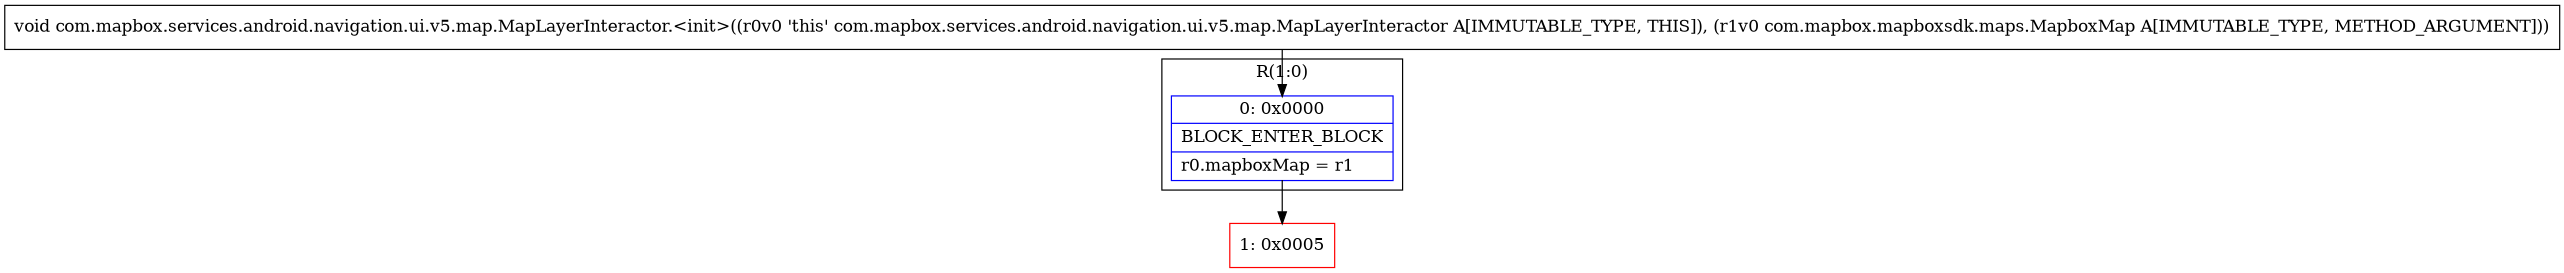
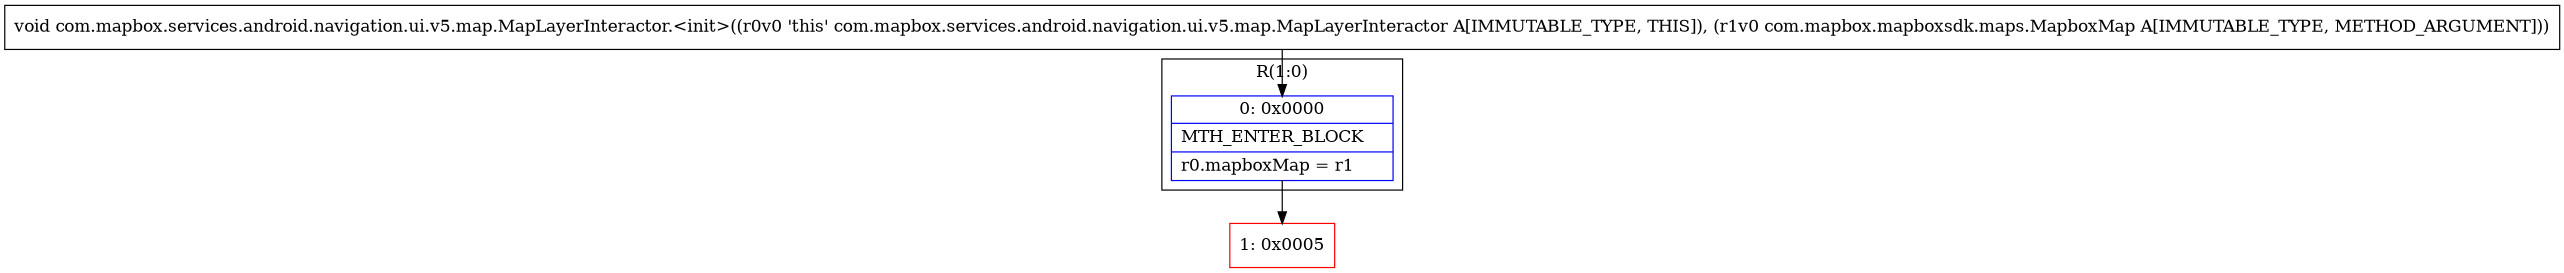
(1282, 137) -> (1273, 137)
